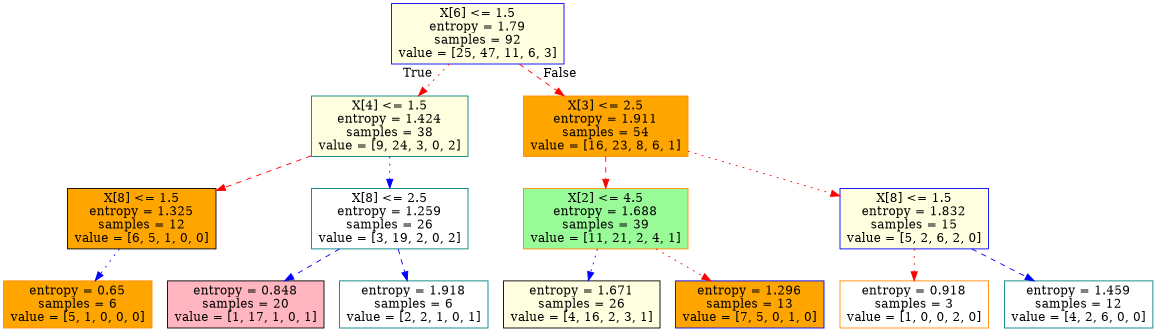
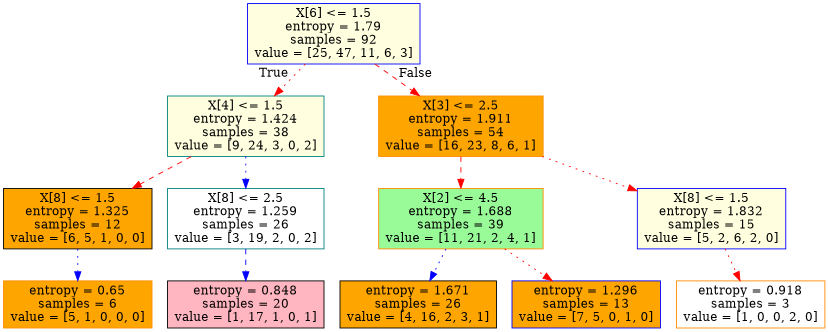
(414, 304) -> none
(582, 304) -> (418, 304)
(1079, 304) -> none
